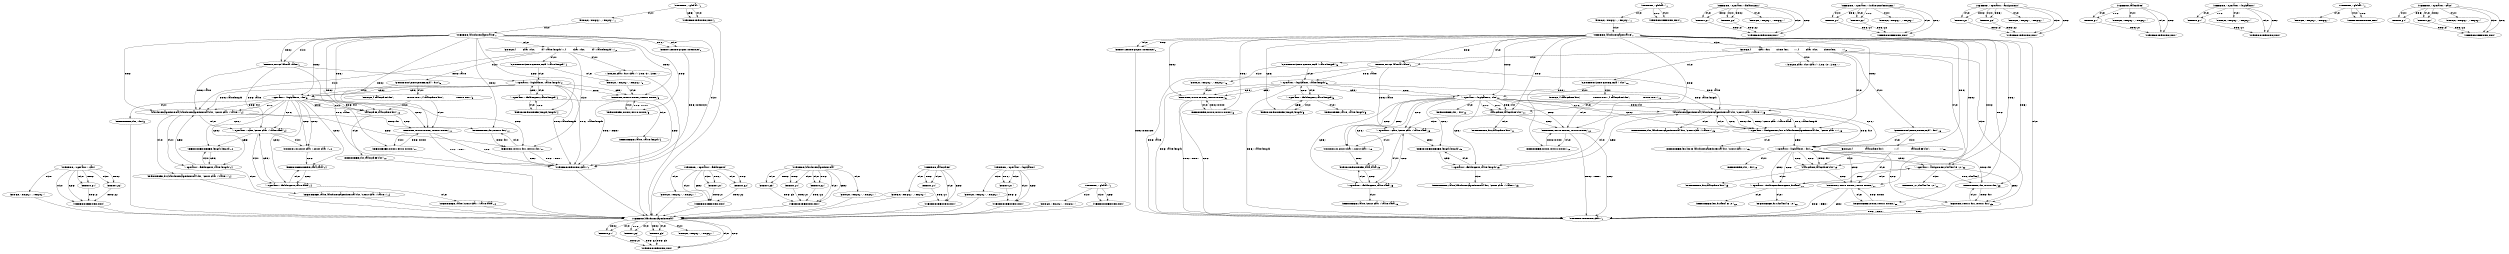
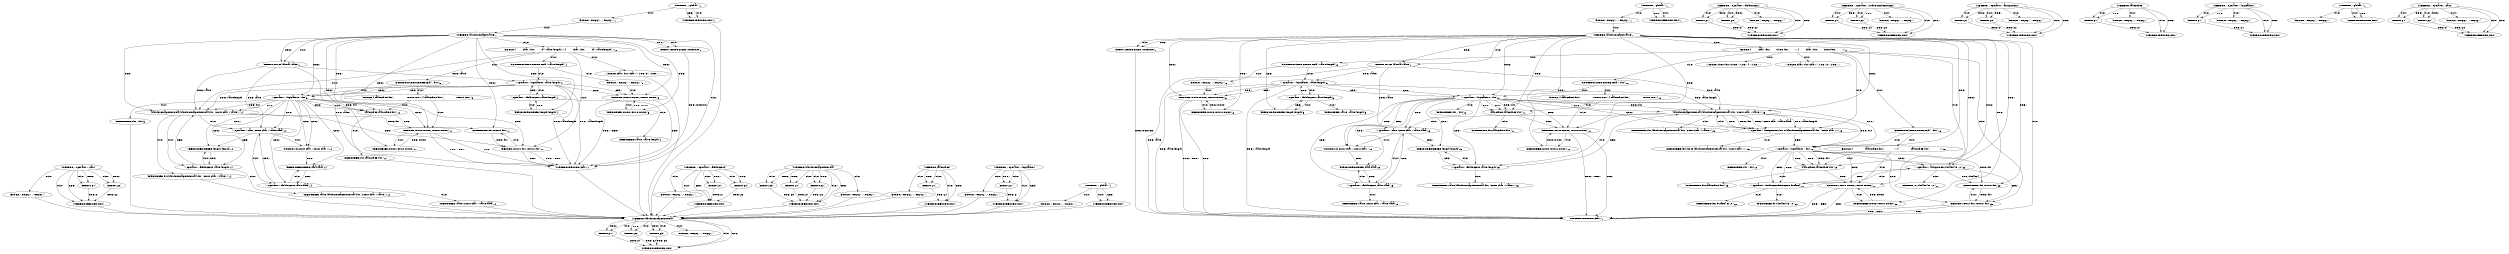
none -> (1734, 65)
